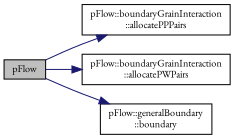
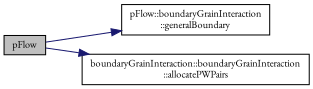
(156, 20) -> (196, 20)
(156, 69) -> (196, 69)
(156, 119) -> none
